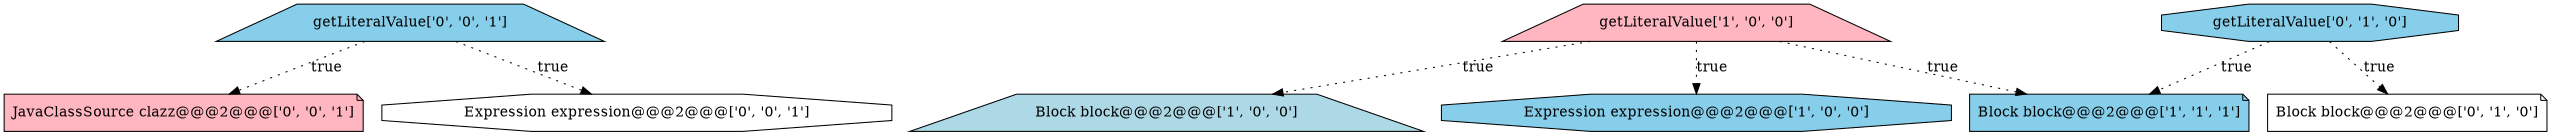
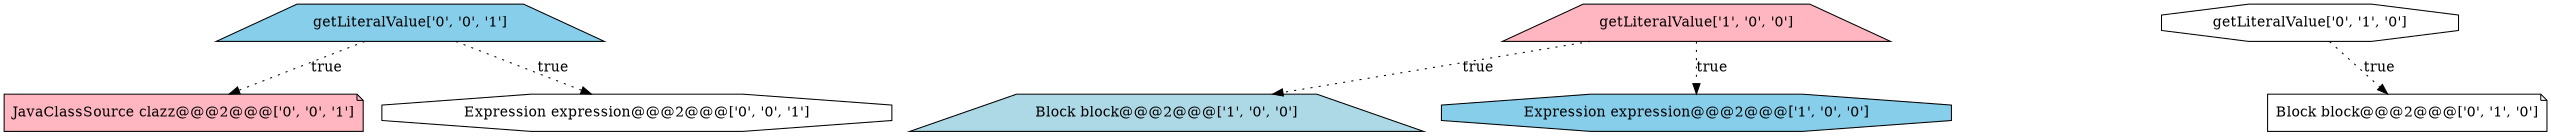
(2310, 23) -> (2310, 23)
(2109, 113) -> none
